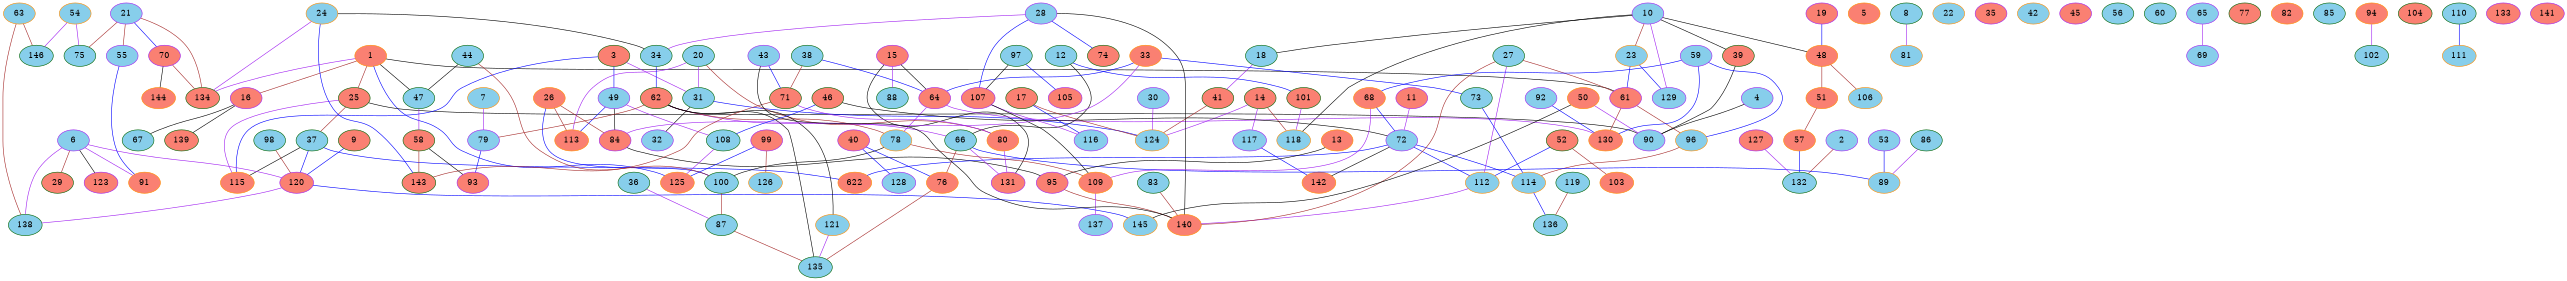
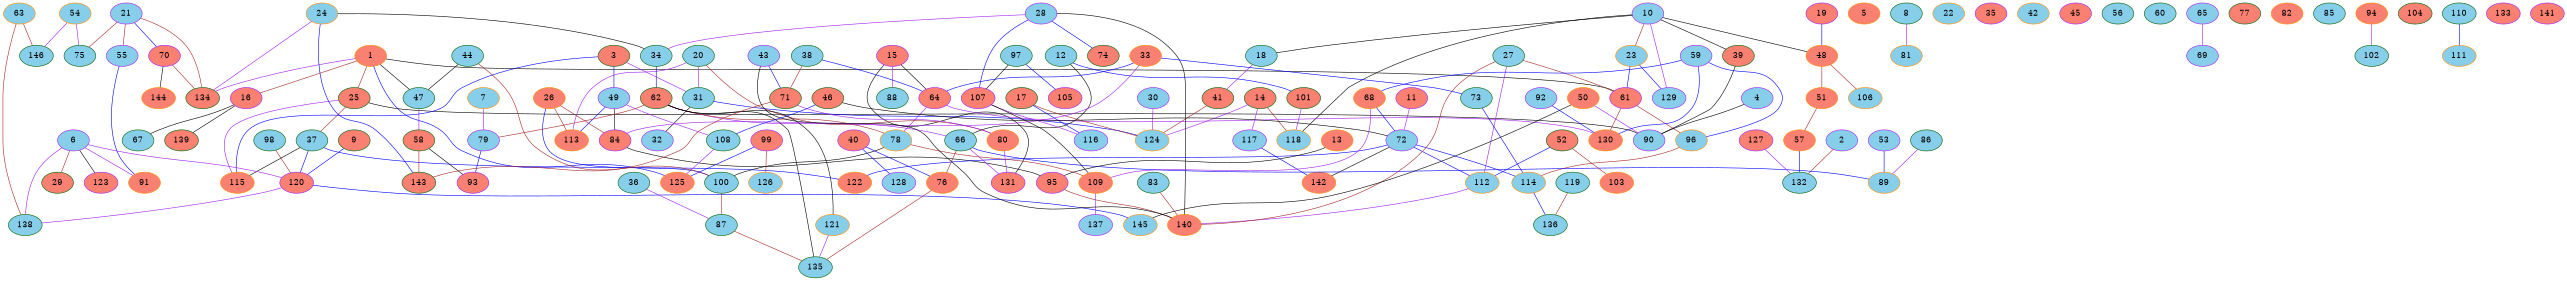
(855, 183) -> (855, 183)
